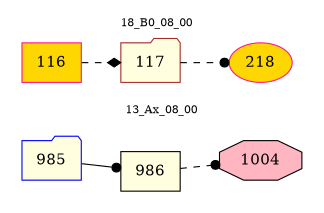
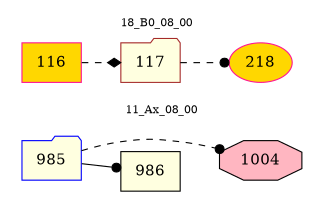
(162, 110) -> (162, 110)
(196, 167) -> (148, 139)
